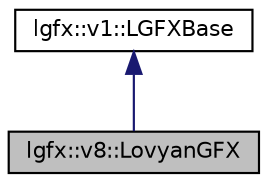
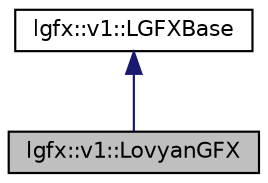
(134, 152) -> (134, 152)
